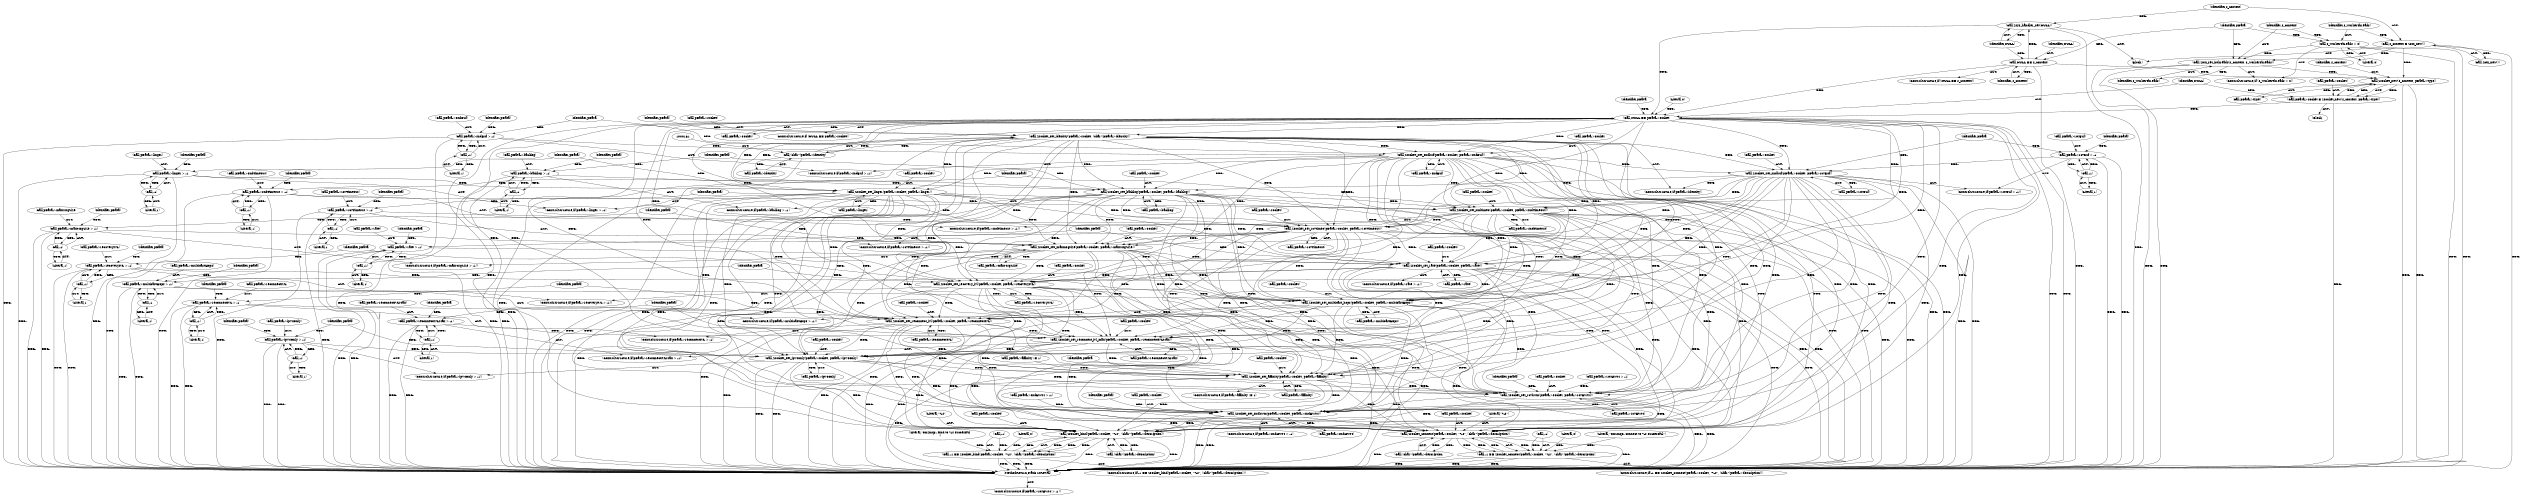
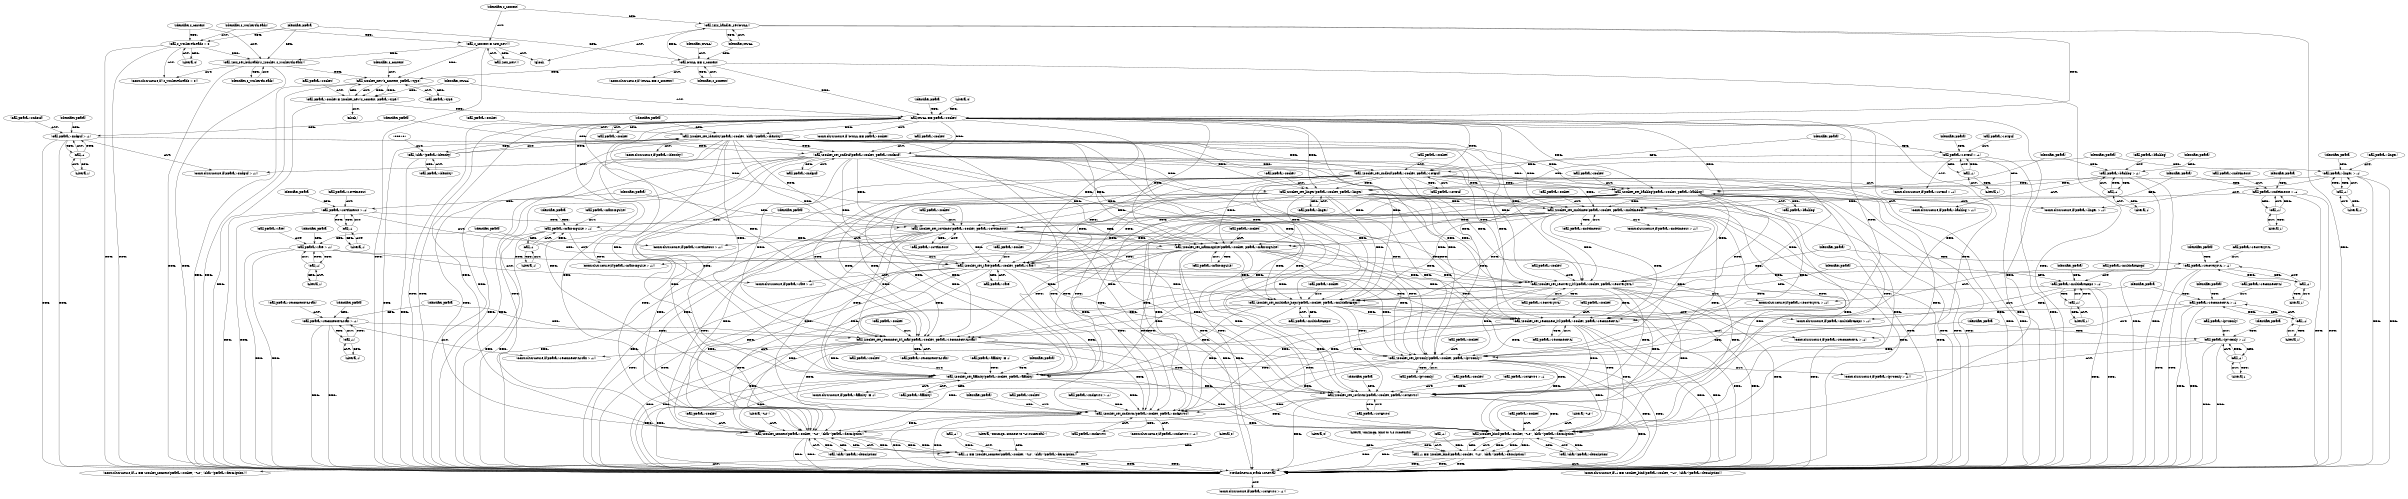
(2233, 63) -> (264, 63)
(1714, 180) -> (1361, 183)
(582, 218) -> none
none -> (540, 272)
none -> (1209, 277)
